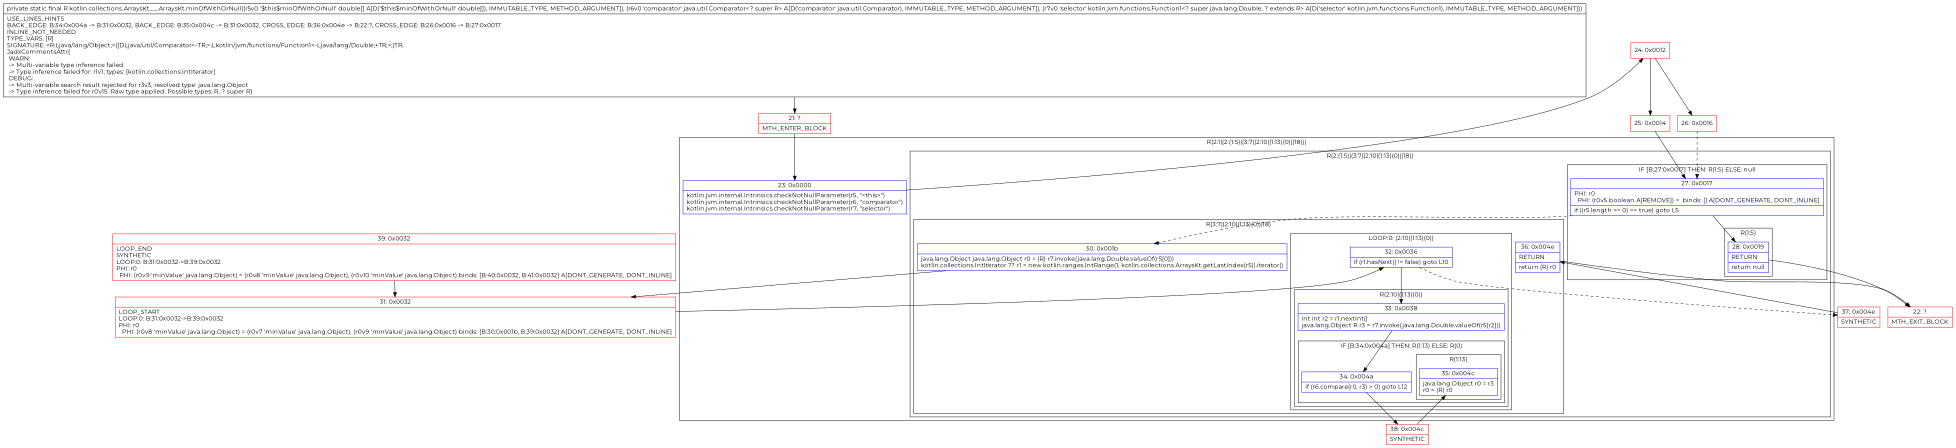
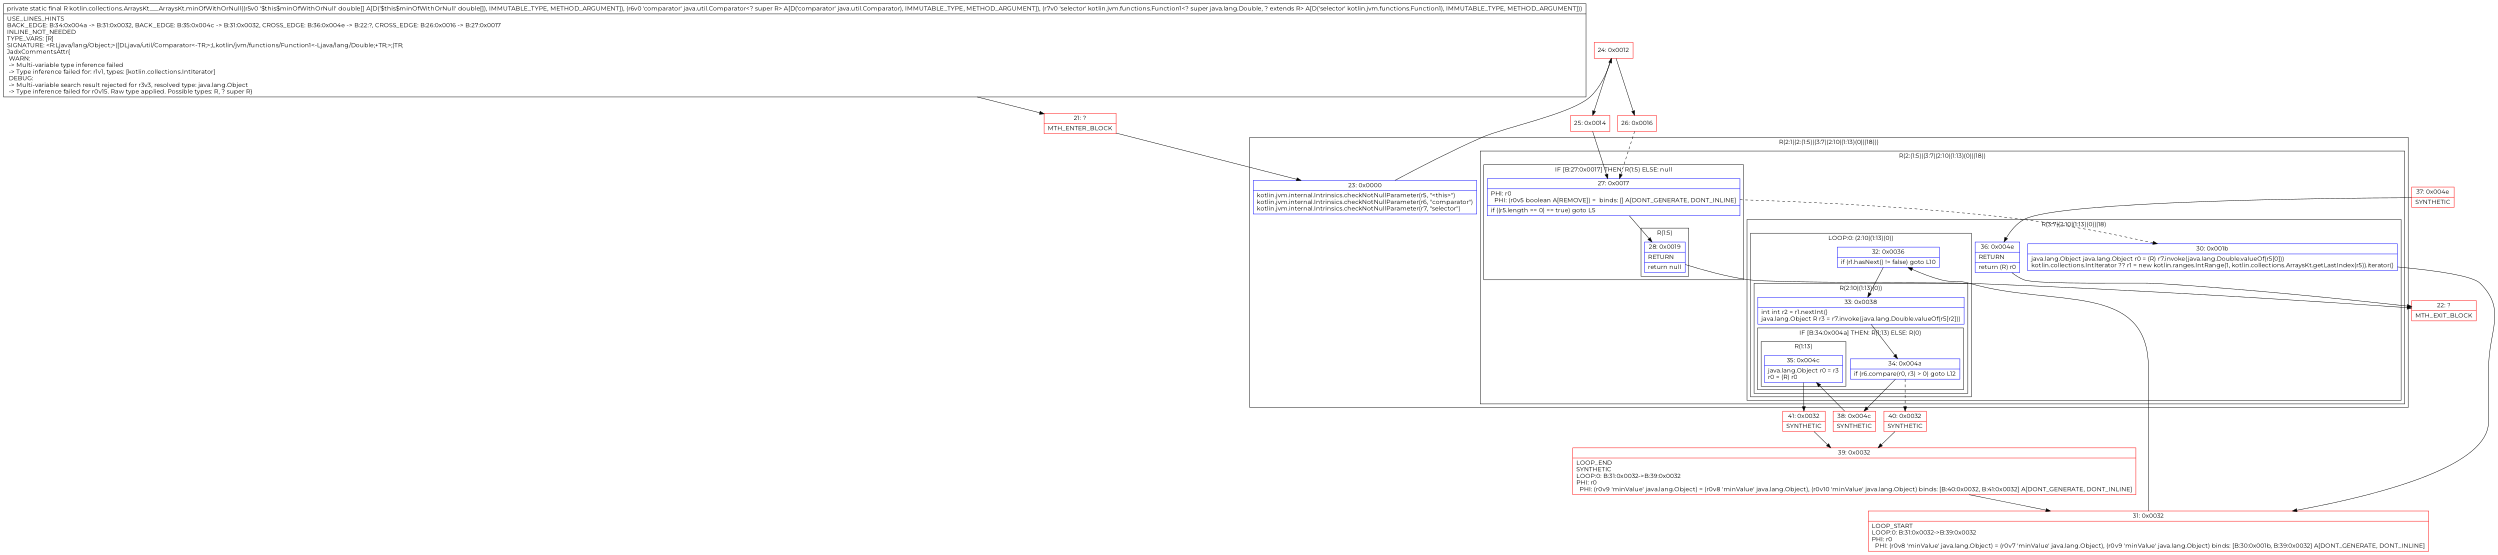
(1625, 299) -> none
none -> (1804, 421)
none -> (1905, 421)
